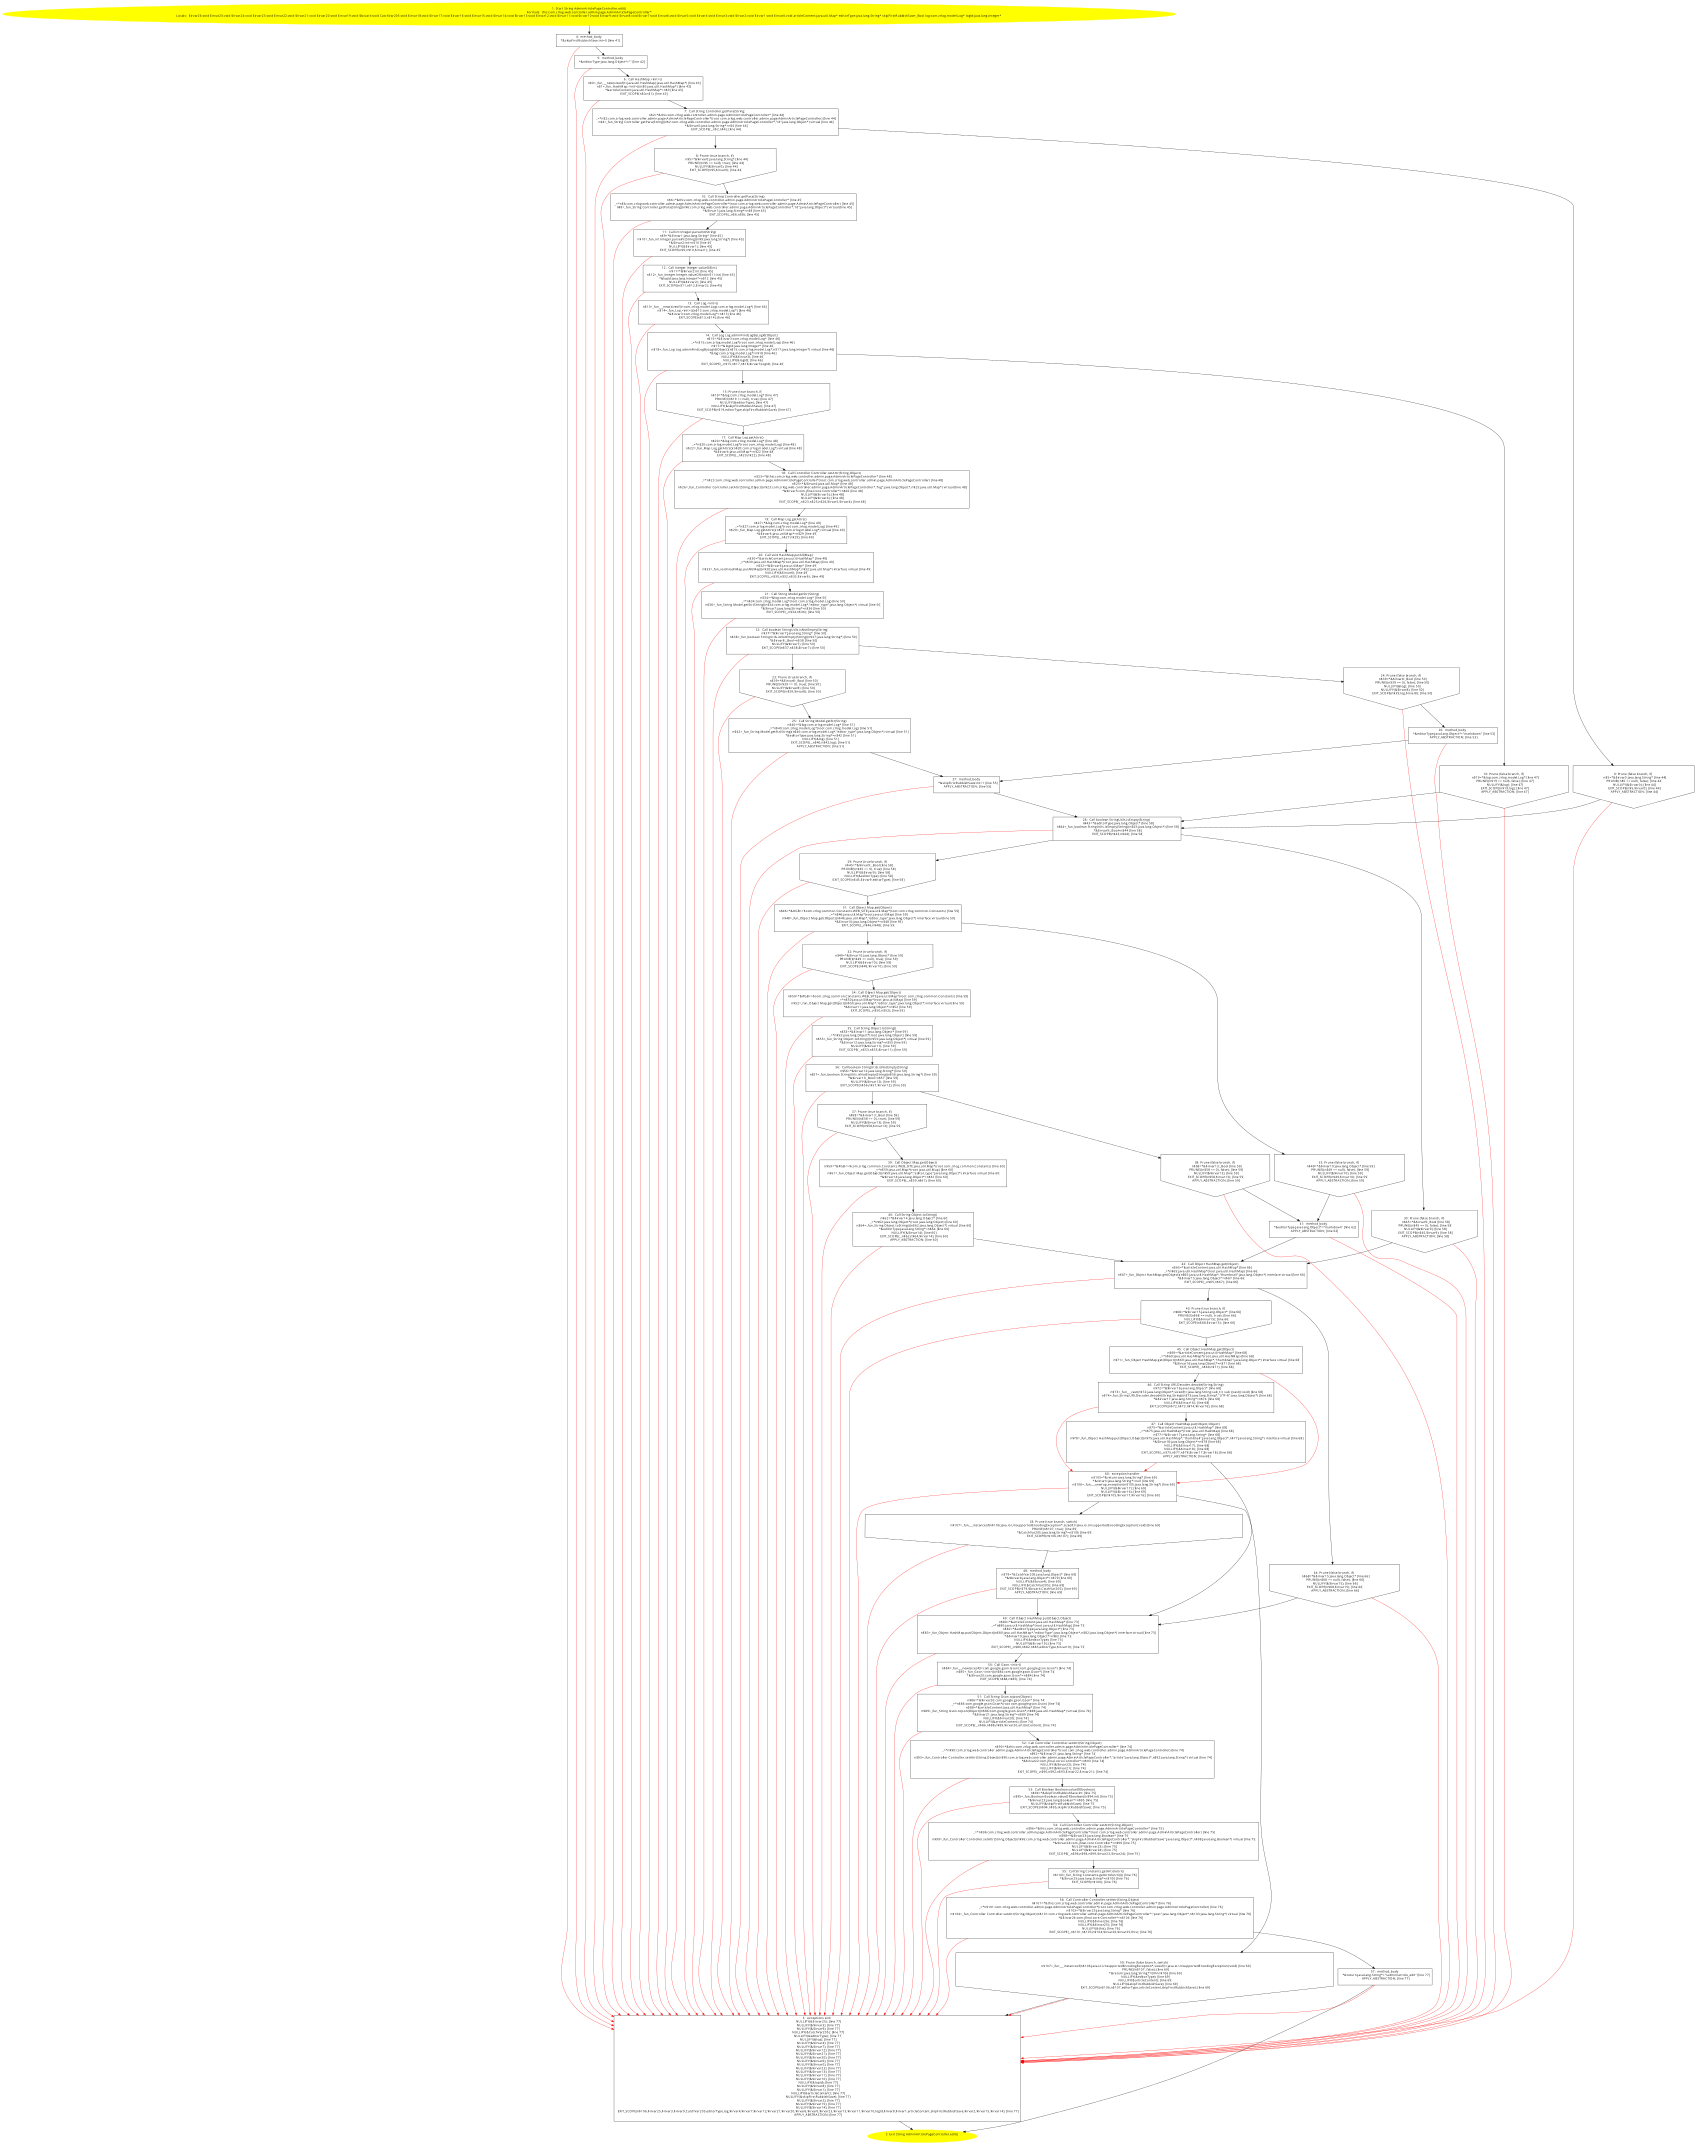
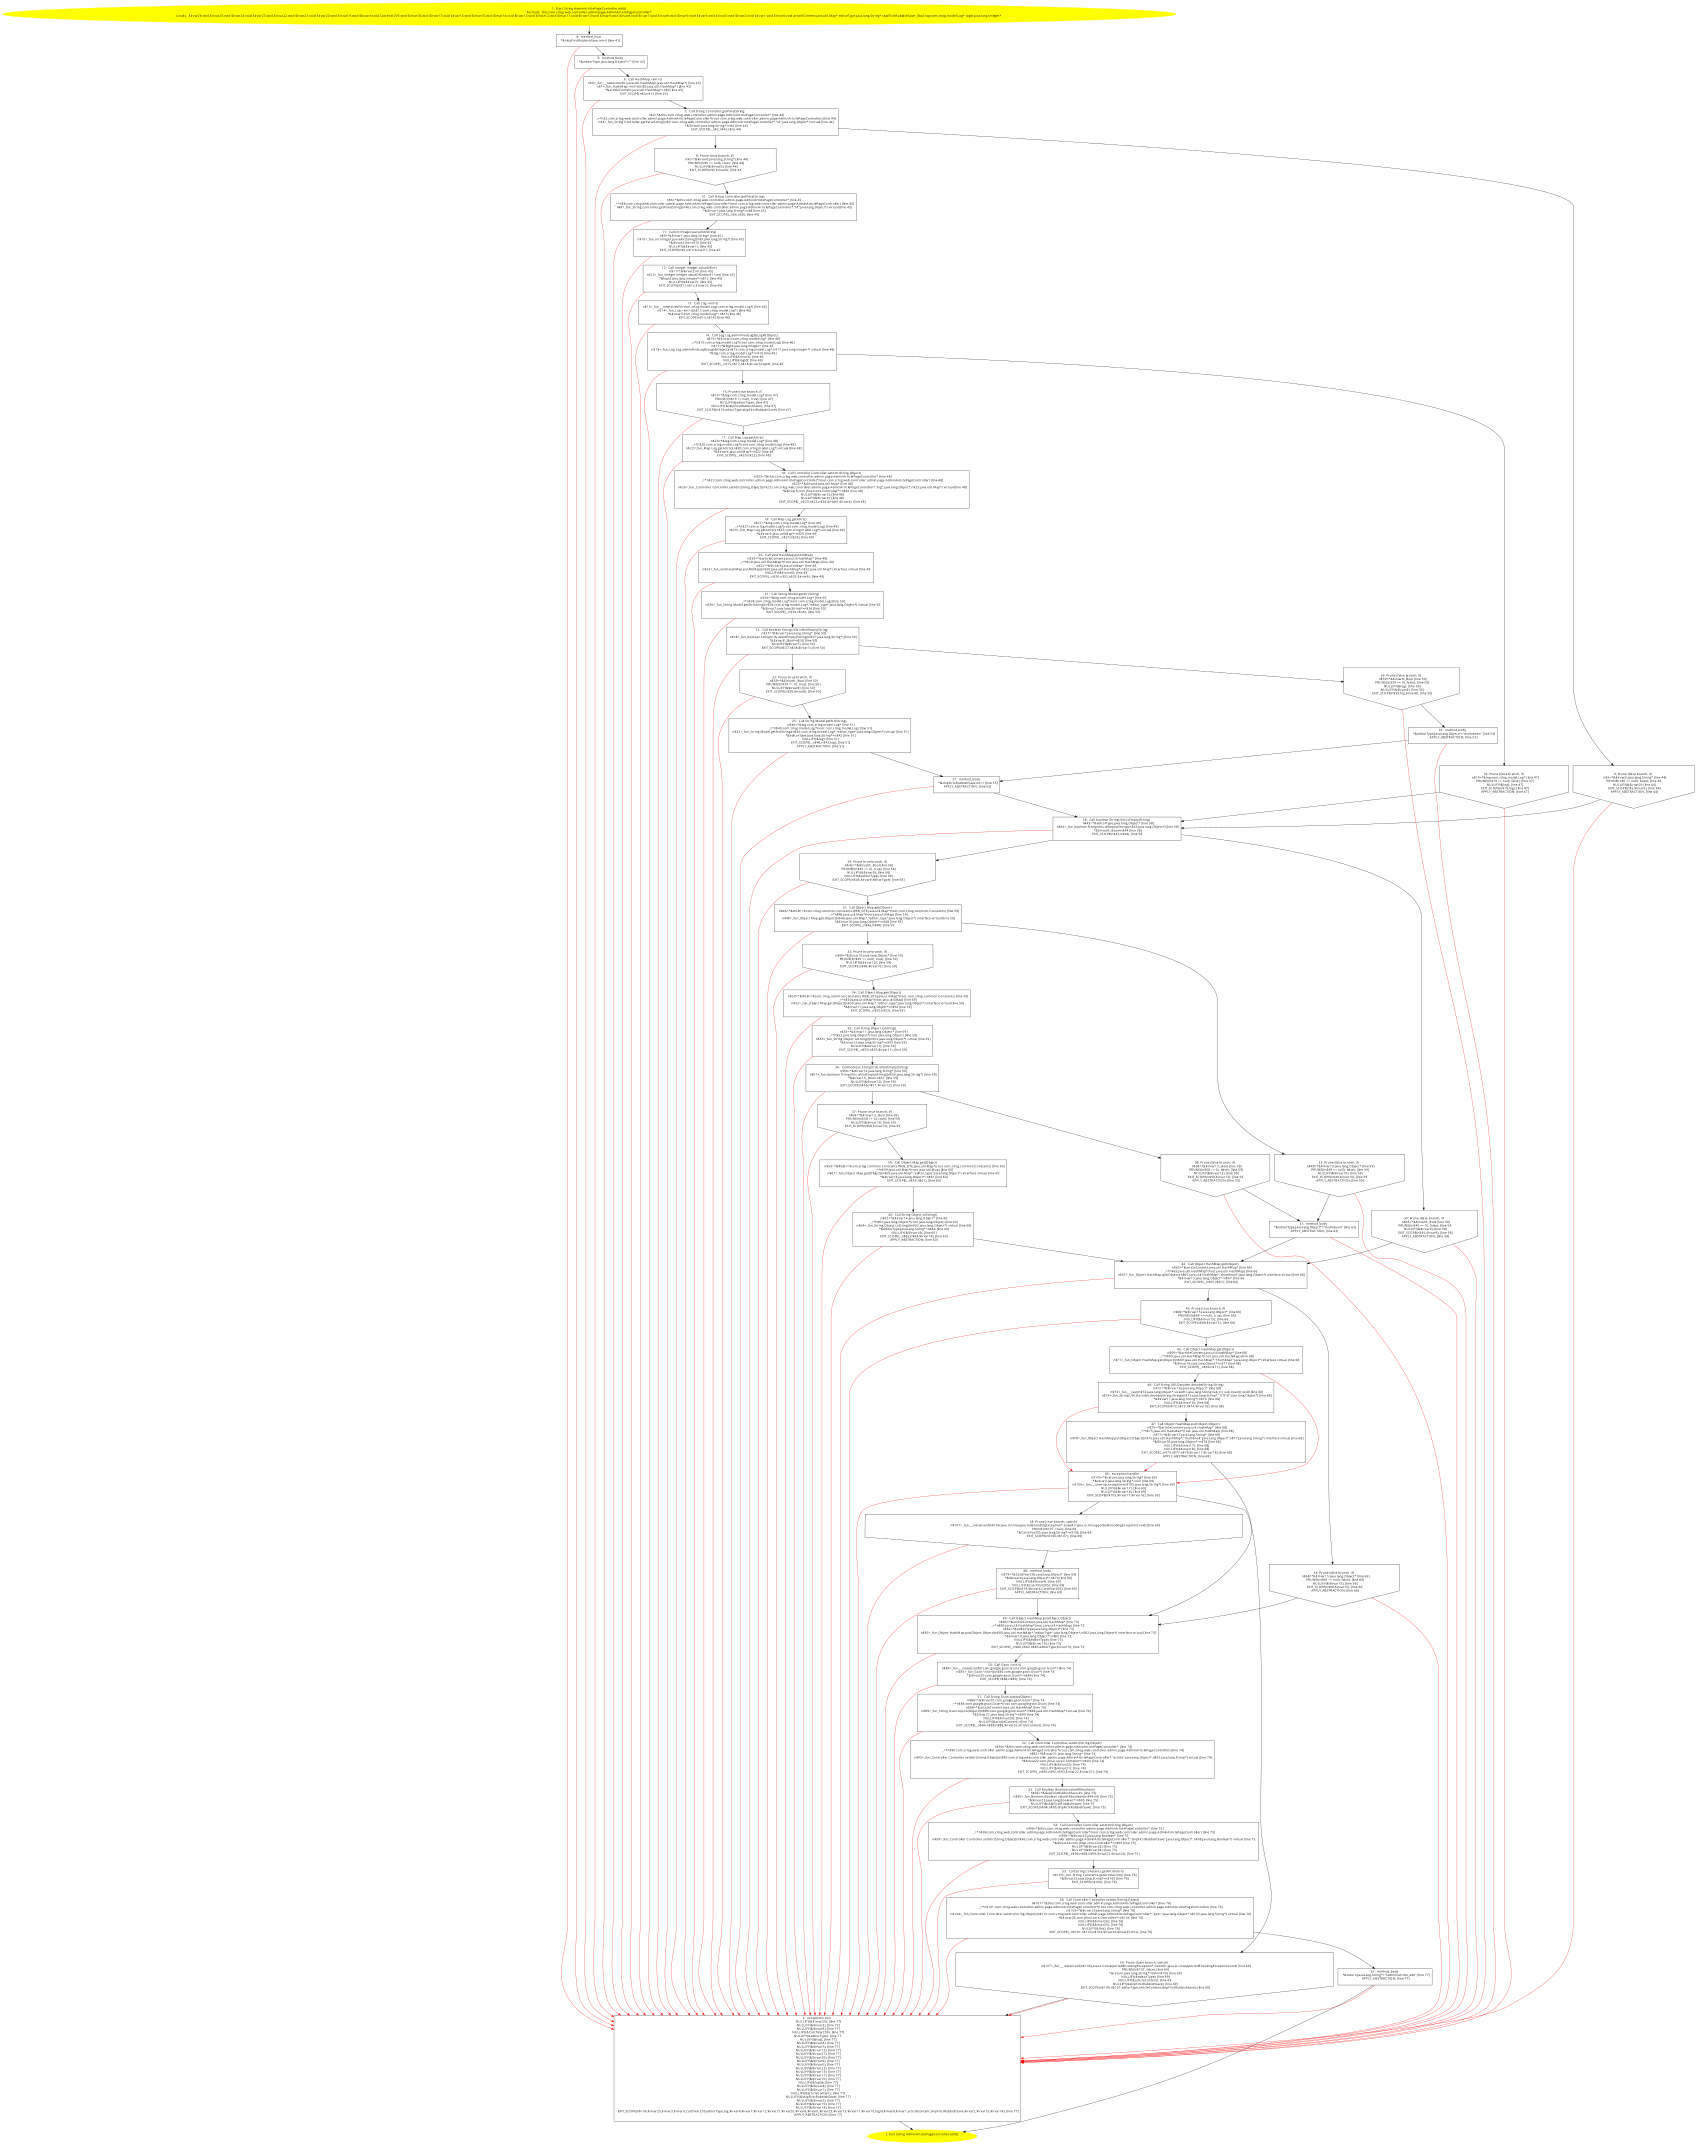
(589, 41) -> (589, 41)
